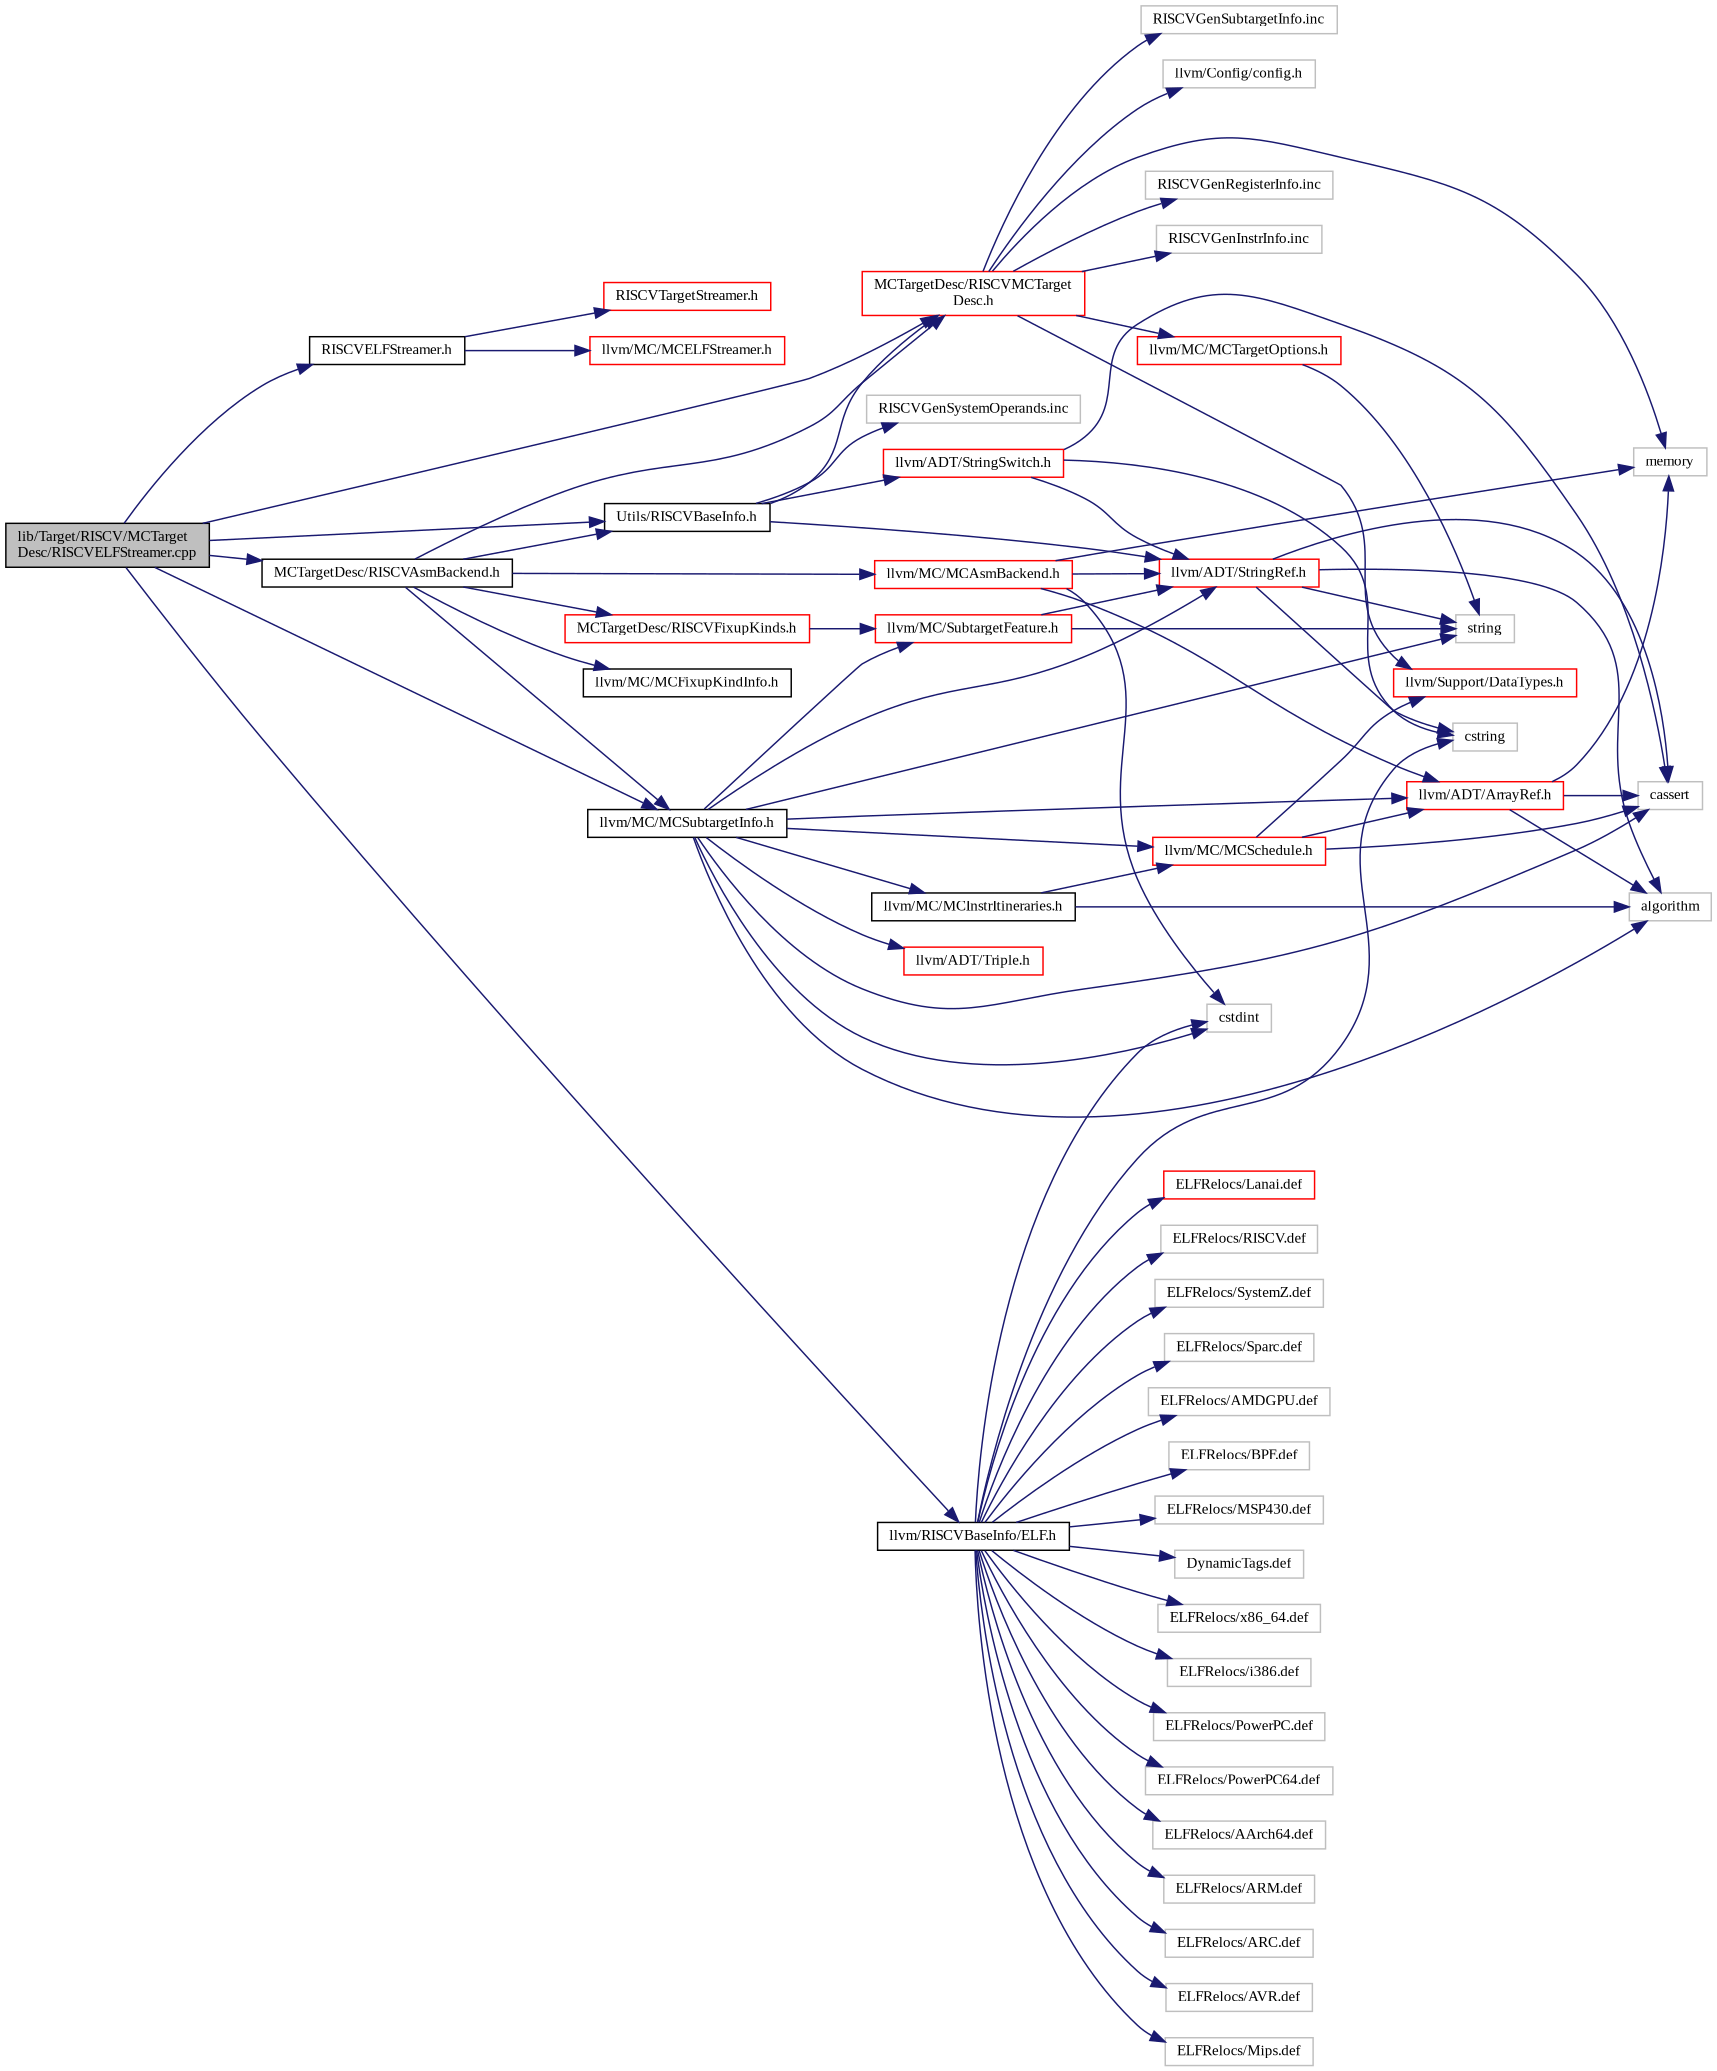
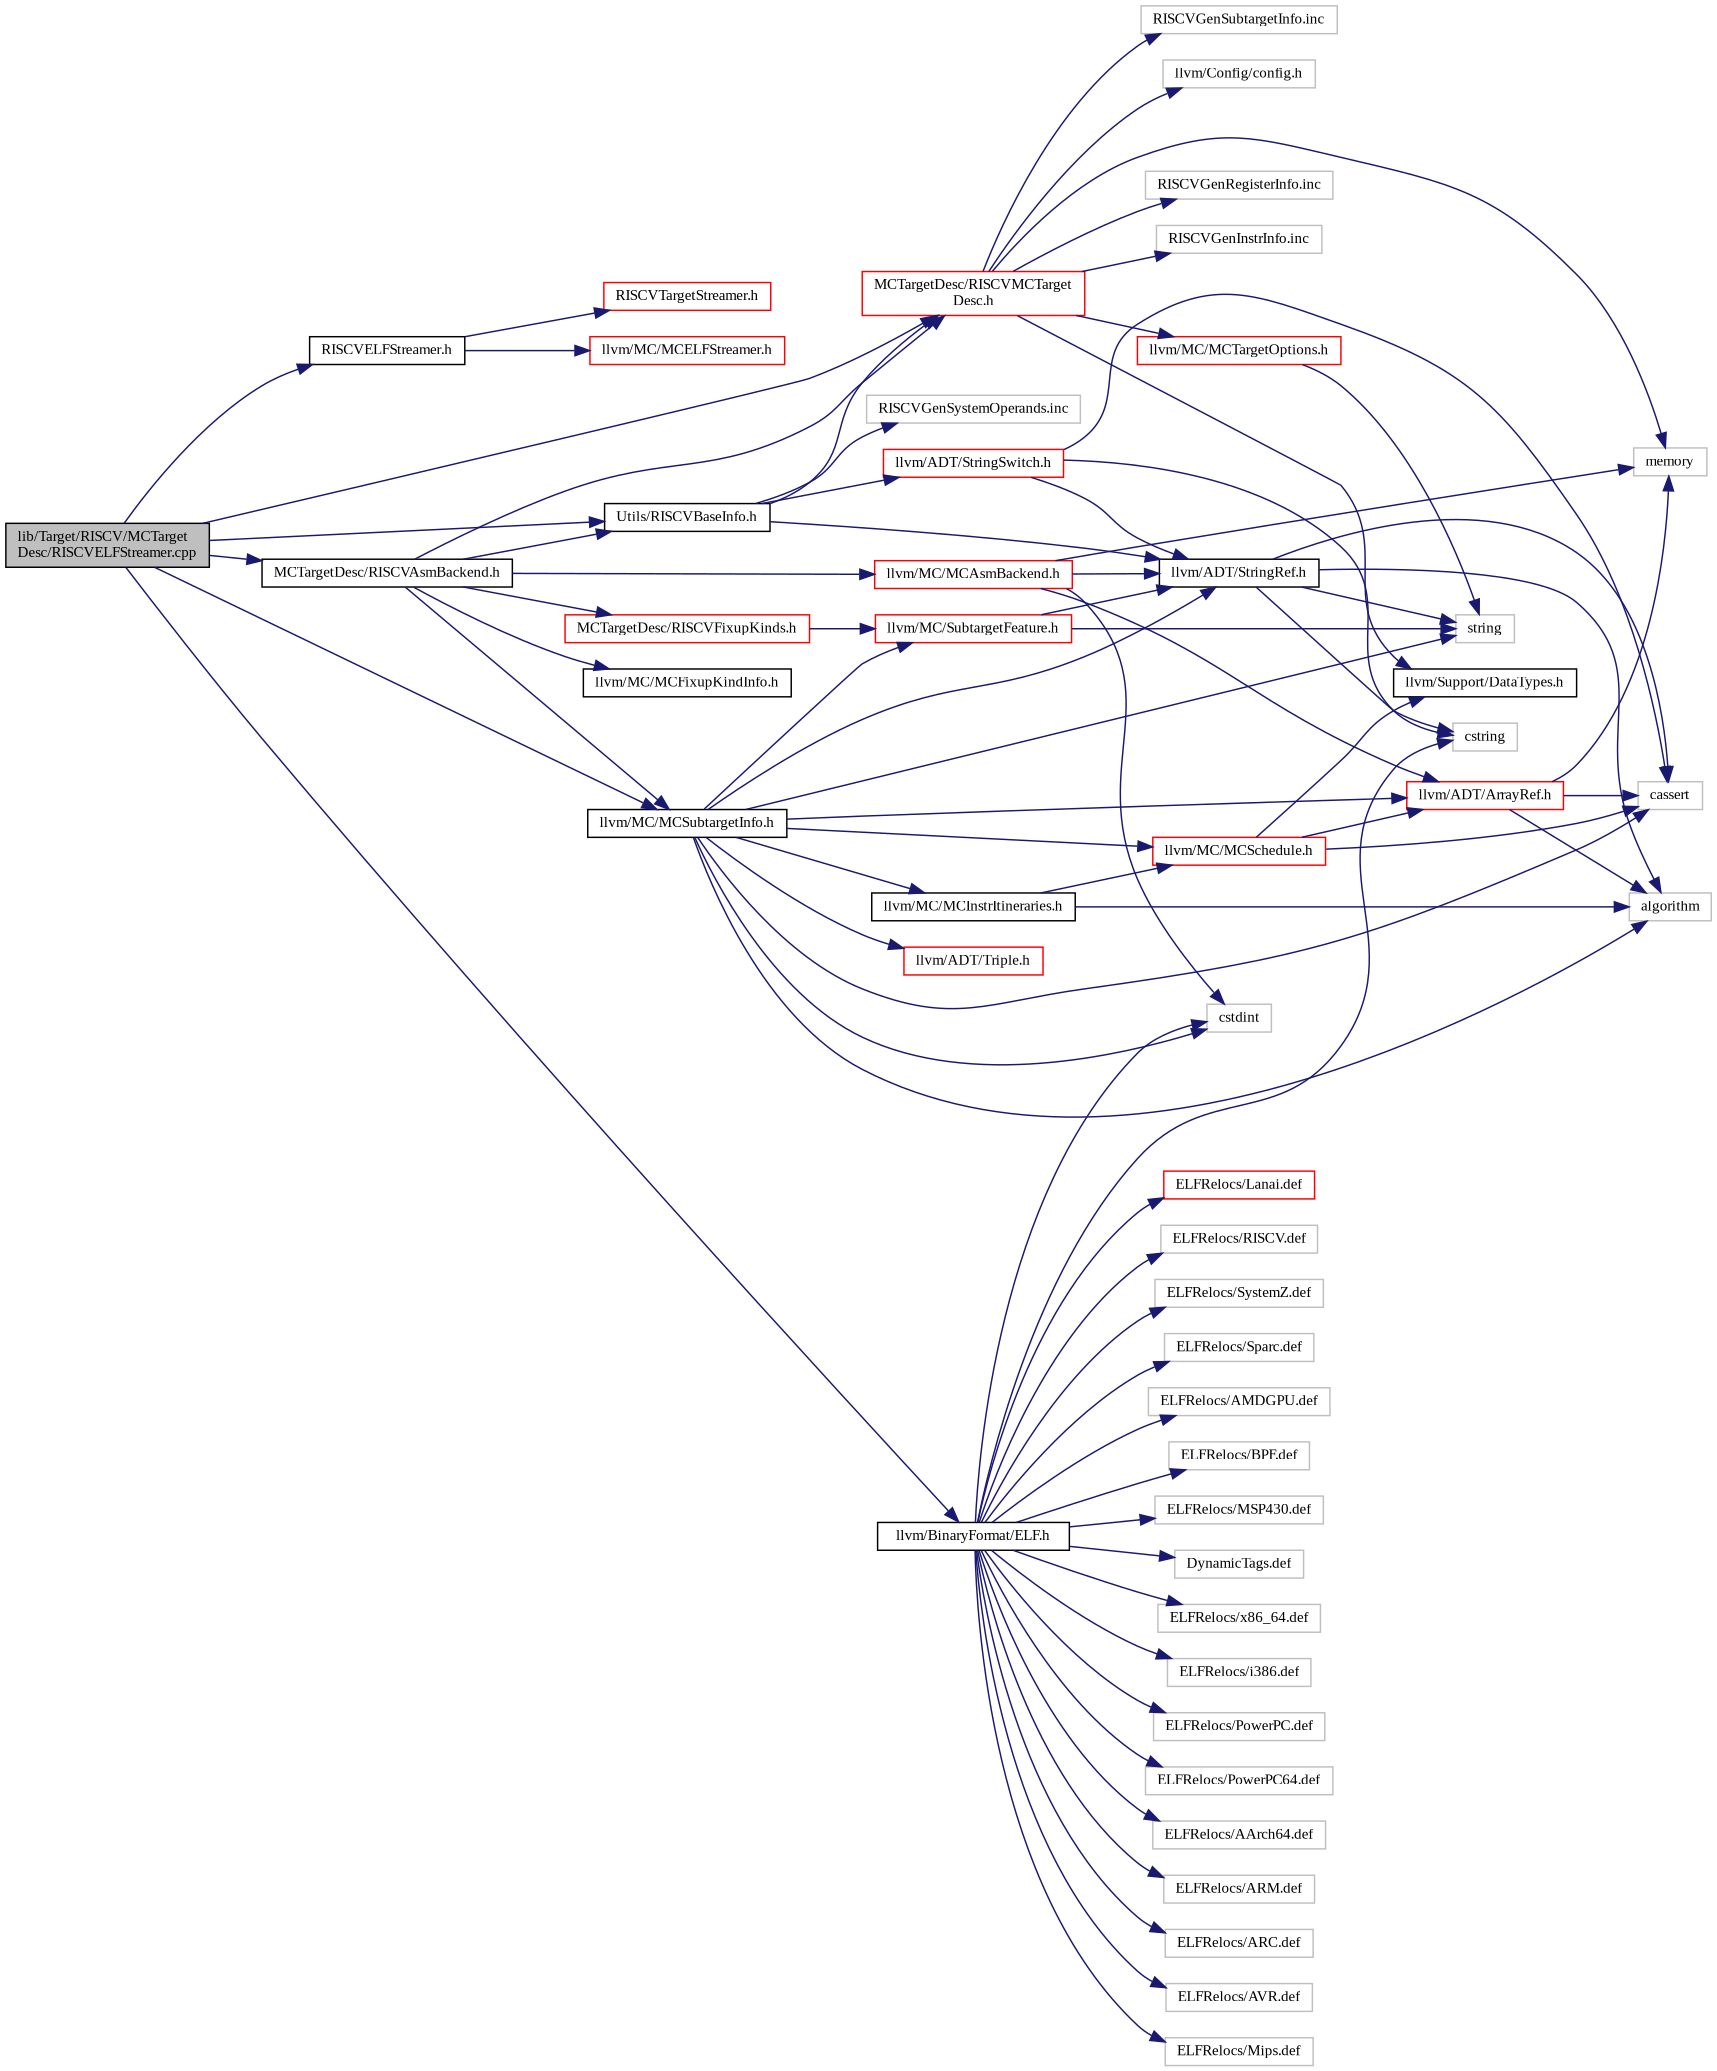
(1239, 573) -> (1239, 573)
(1485, 683) -> (1485, 683)
(973, 1536) -> (973, 1536)
